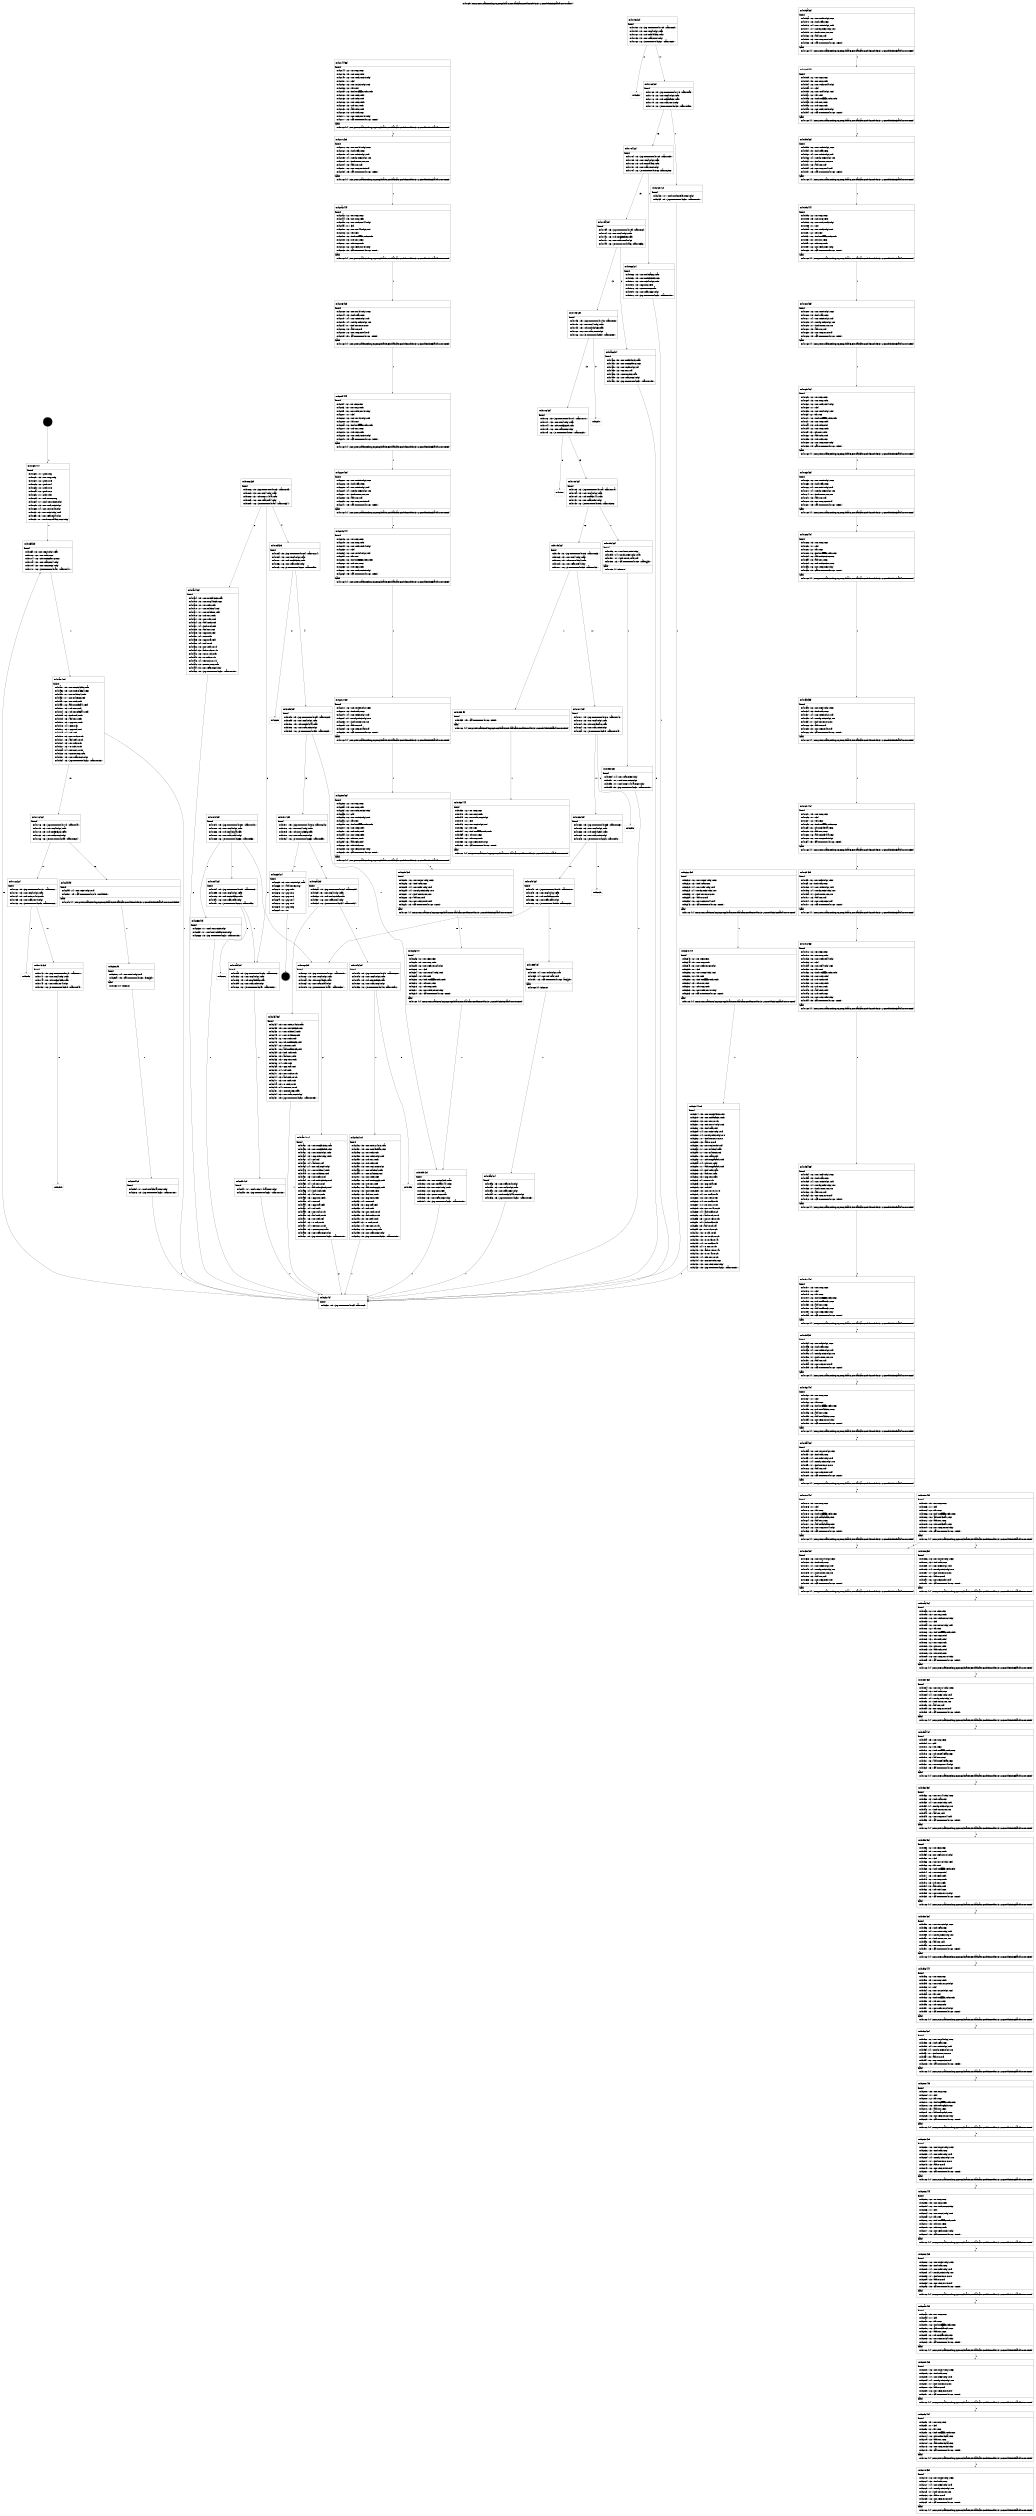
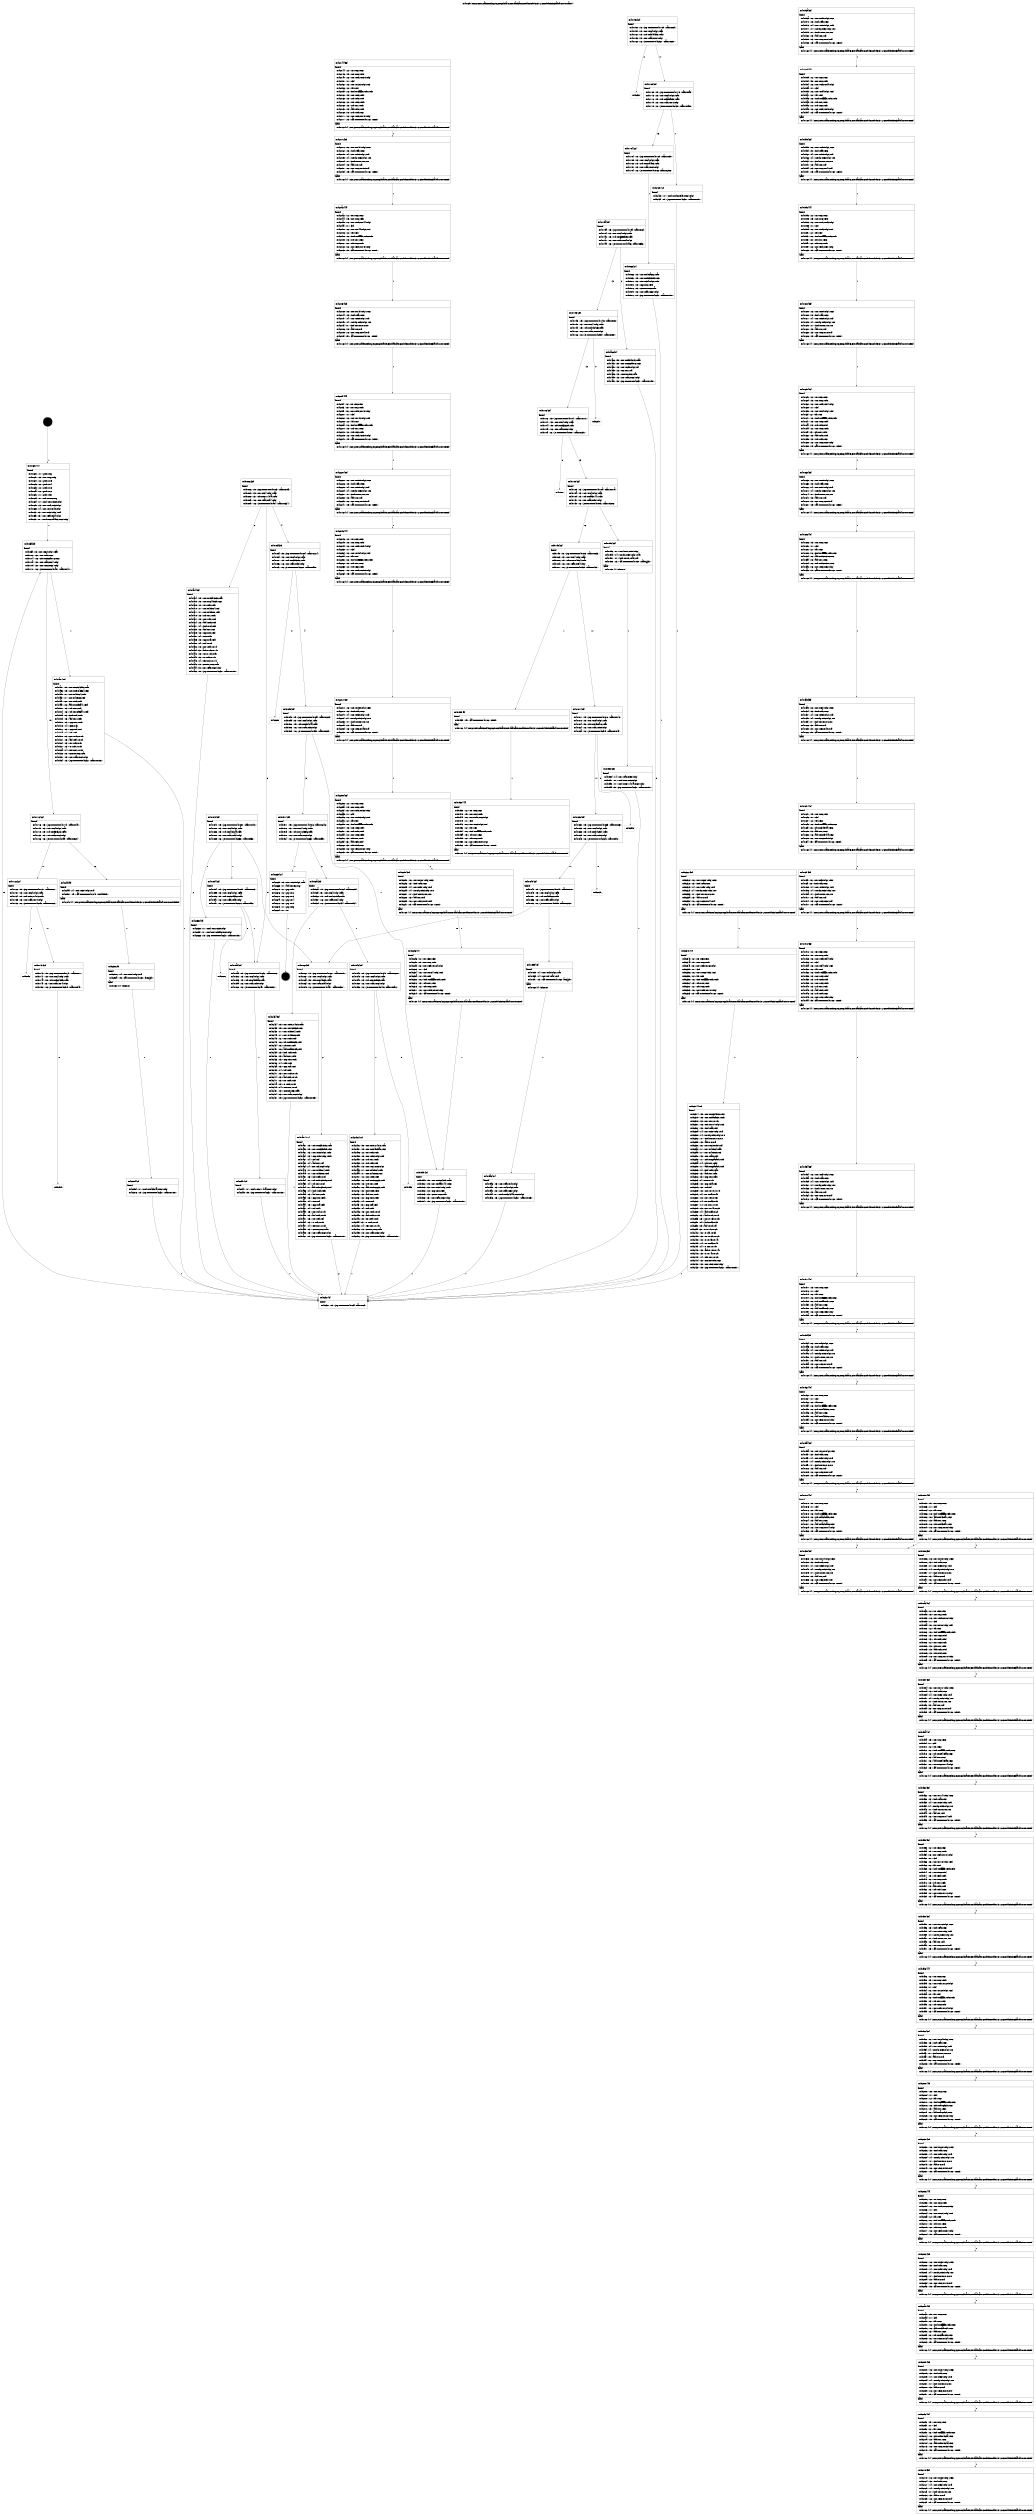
(857, 130) -> none
(635, 196) -> none
(64, 789) -> (46, 693)
